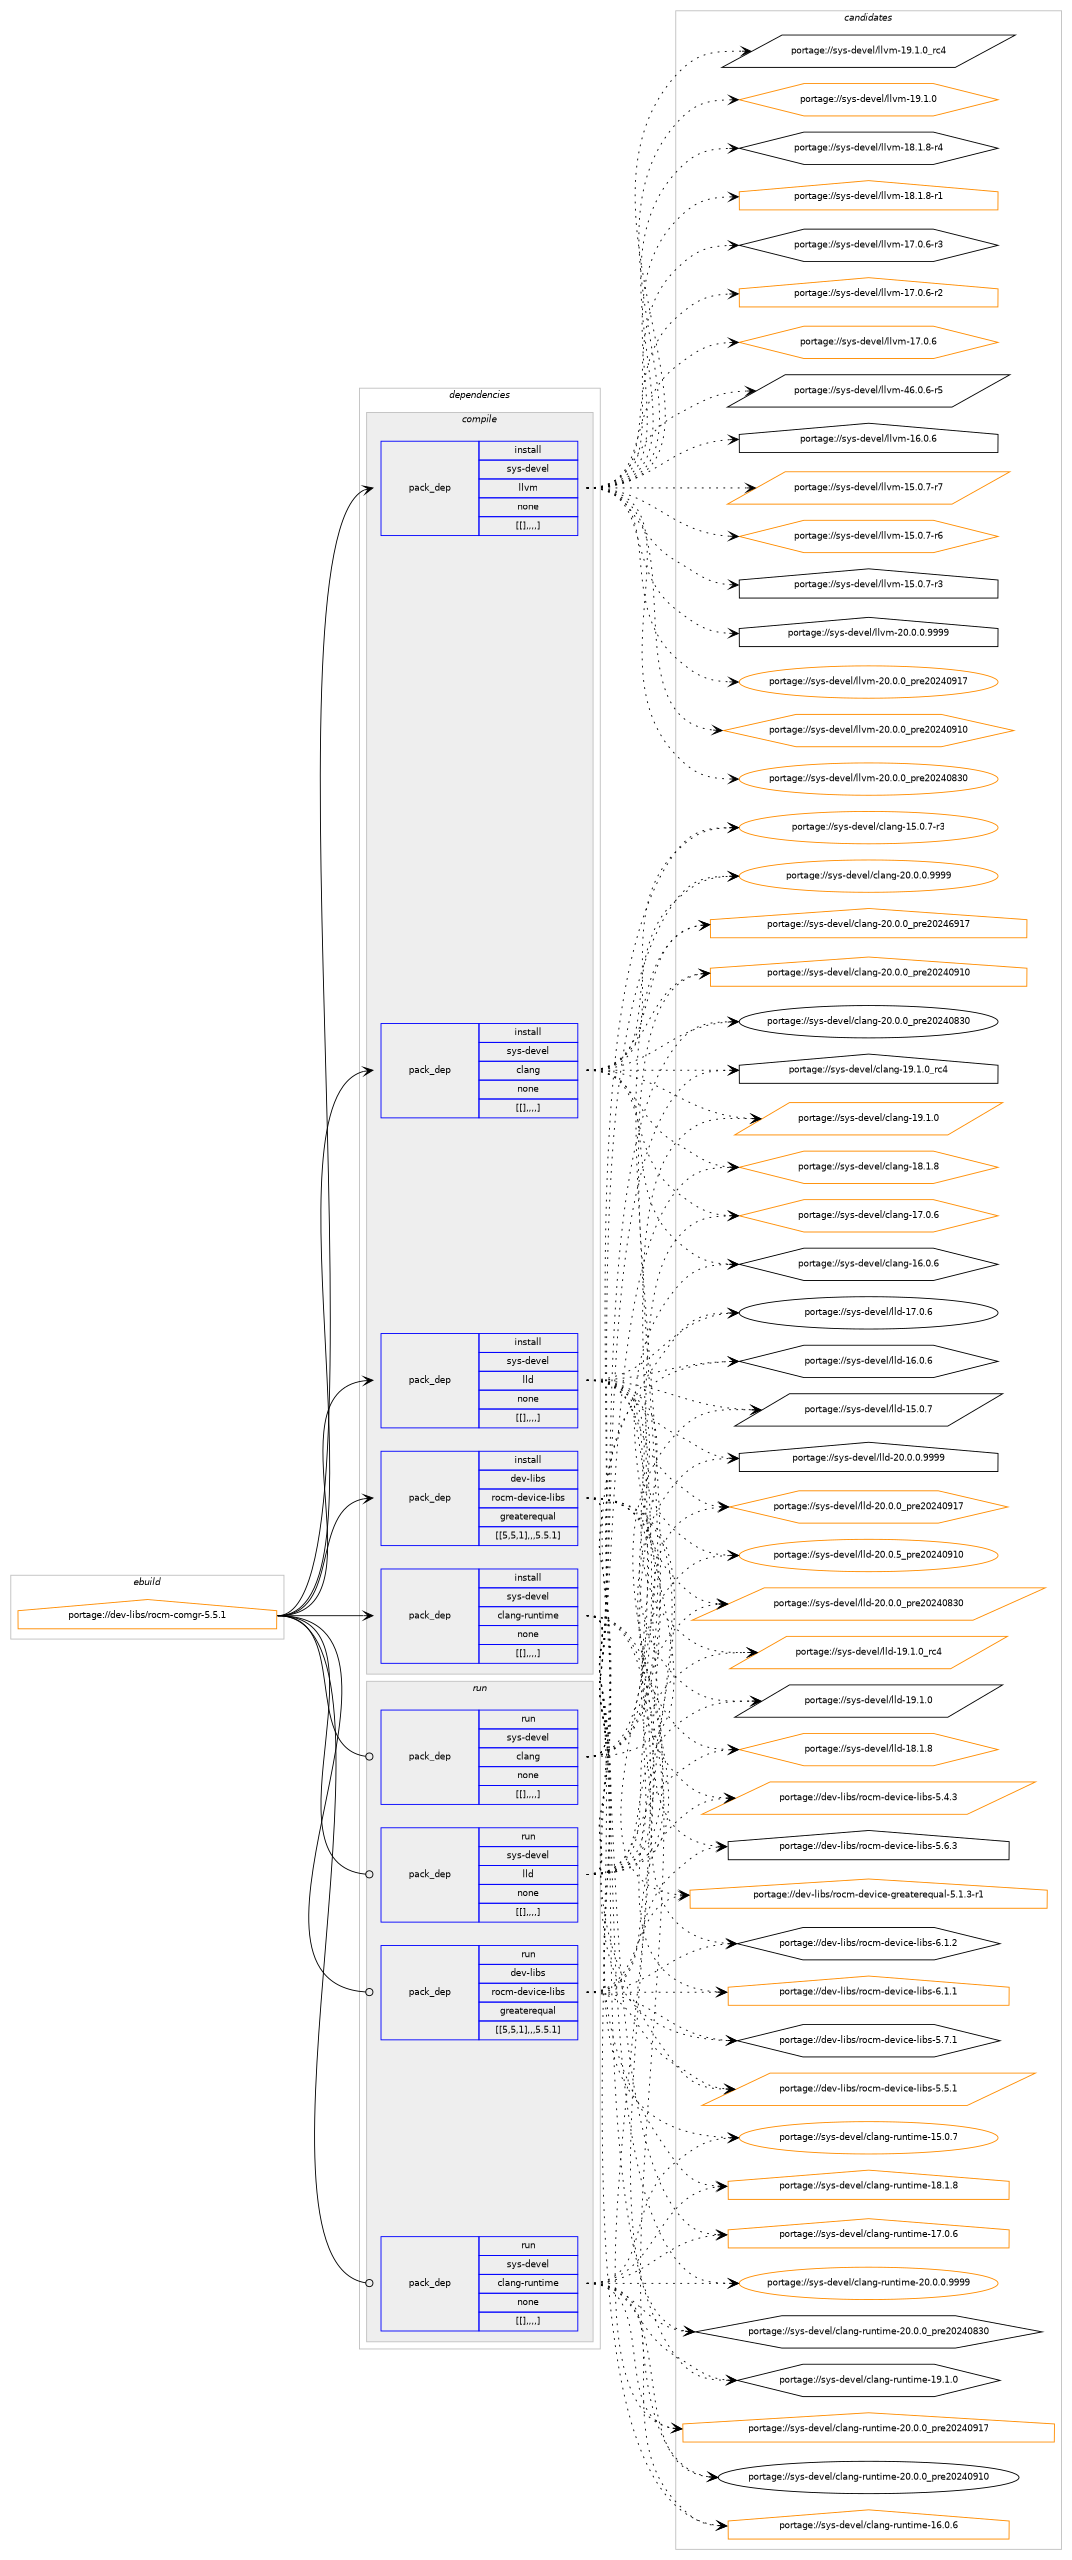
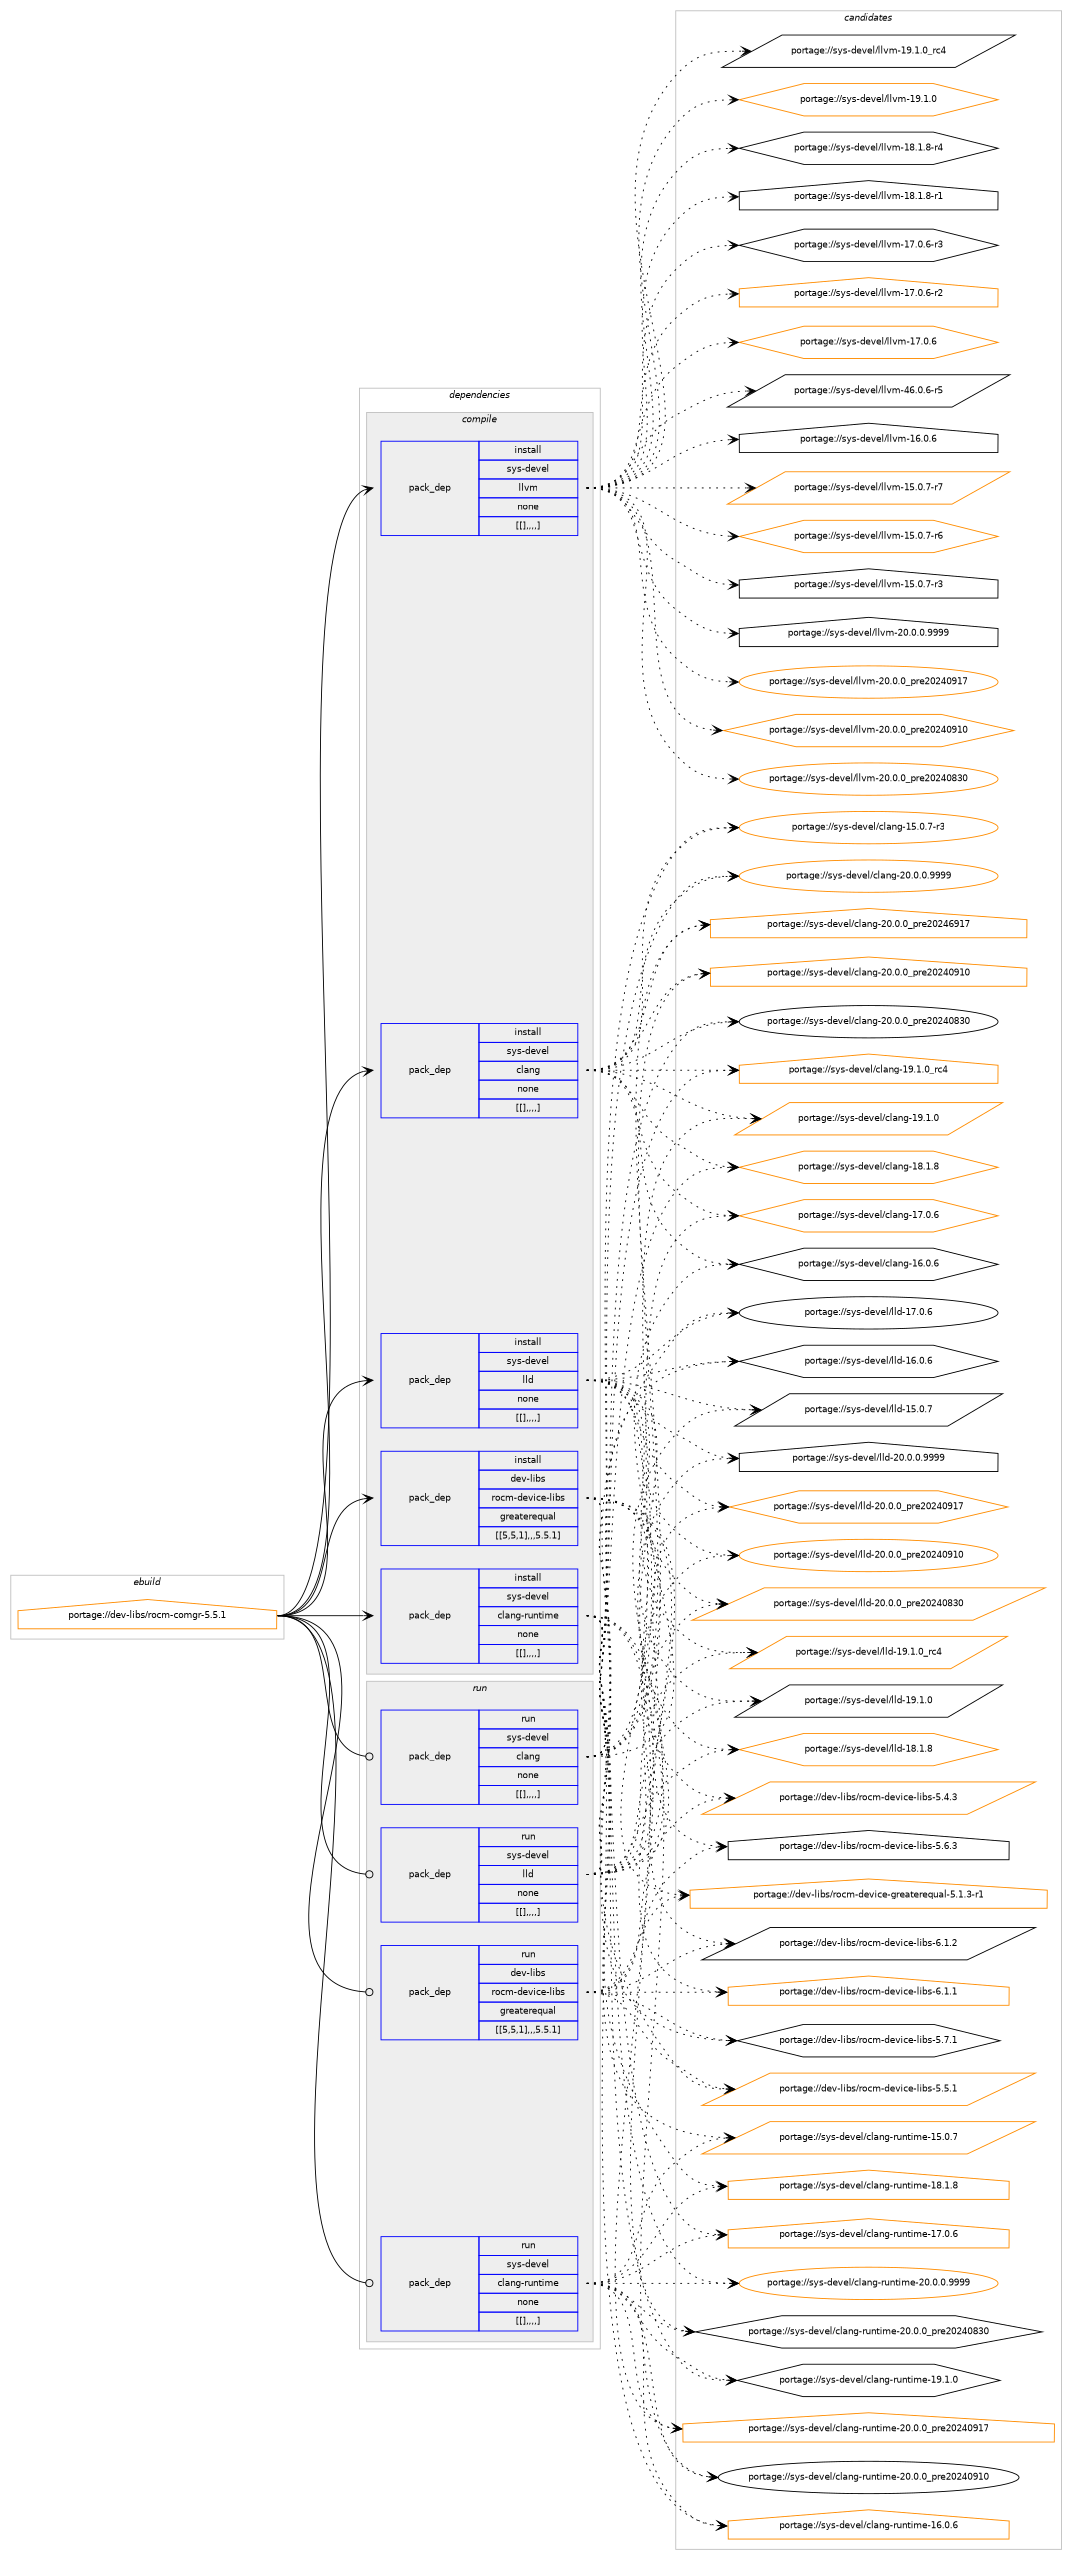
(869, 197) -> (869, 197)
(869, 1070) -> (869, 1070)
(869, 1555) -> (869, 1555)
(869, 1944) -> (869, 1944)
(869, 2138) -> (869, 2138)
